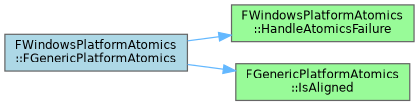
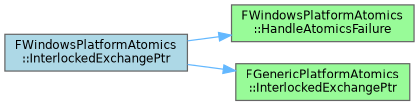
(96, 53) -> (96, 53)
(323, 82) -> (323, 82)
